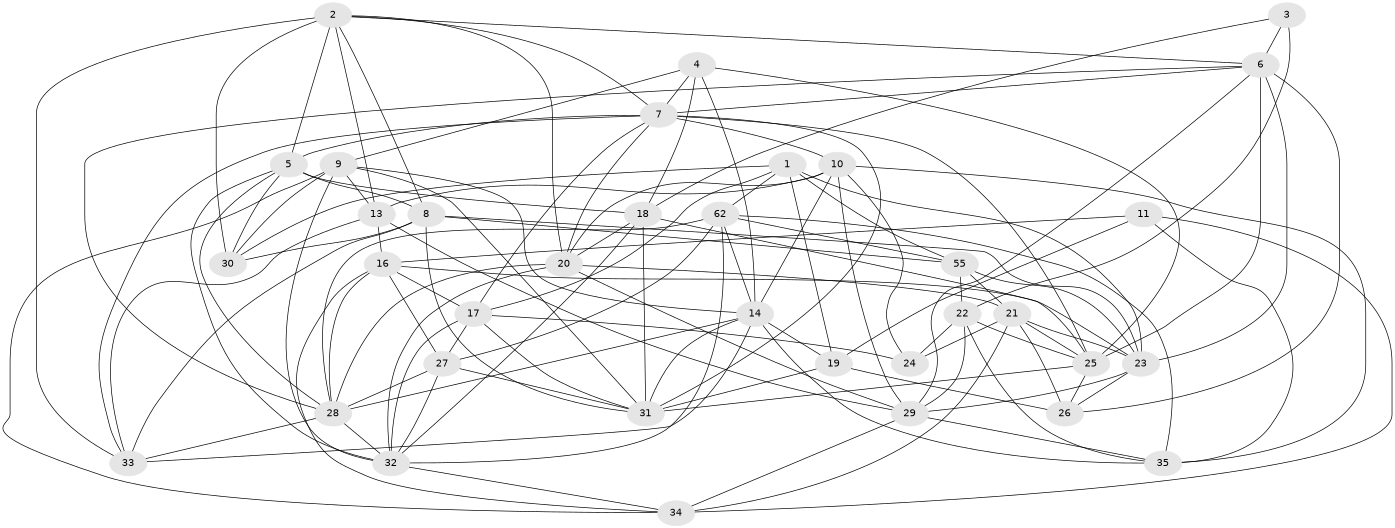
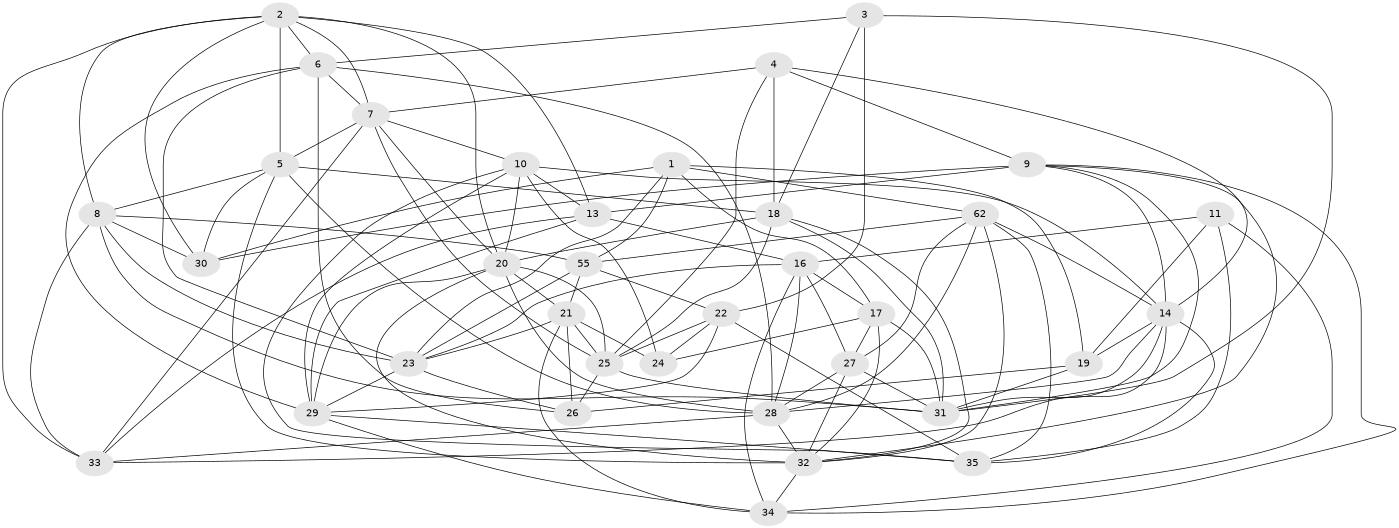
(880, 193) -> (1332, 150)
(561, 194) -> none
(1252, 256) -> (584, 294)
